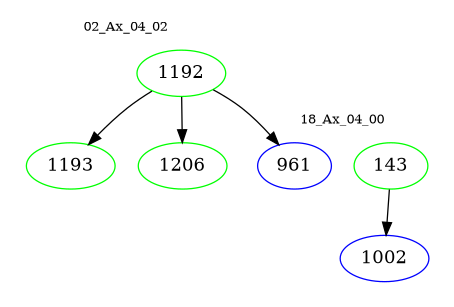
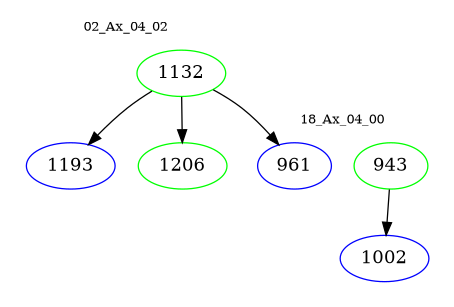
(181, 73) -> (181, 73)
(71, 166) -> (71, 166)
(391, 166) -> (391, 166)
